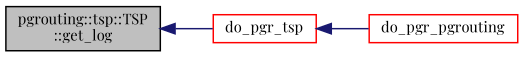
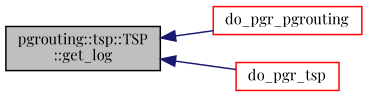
(350, 29) -> (194, 33)
